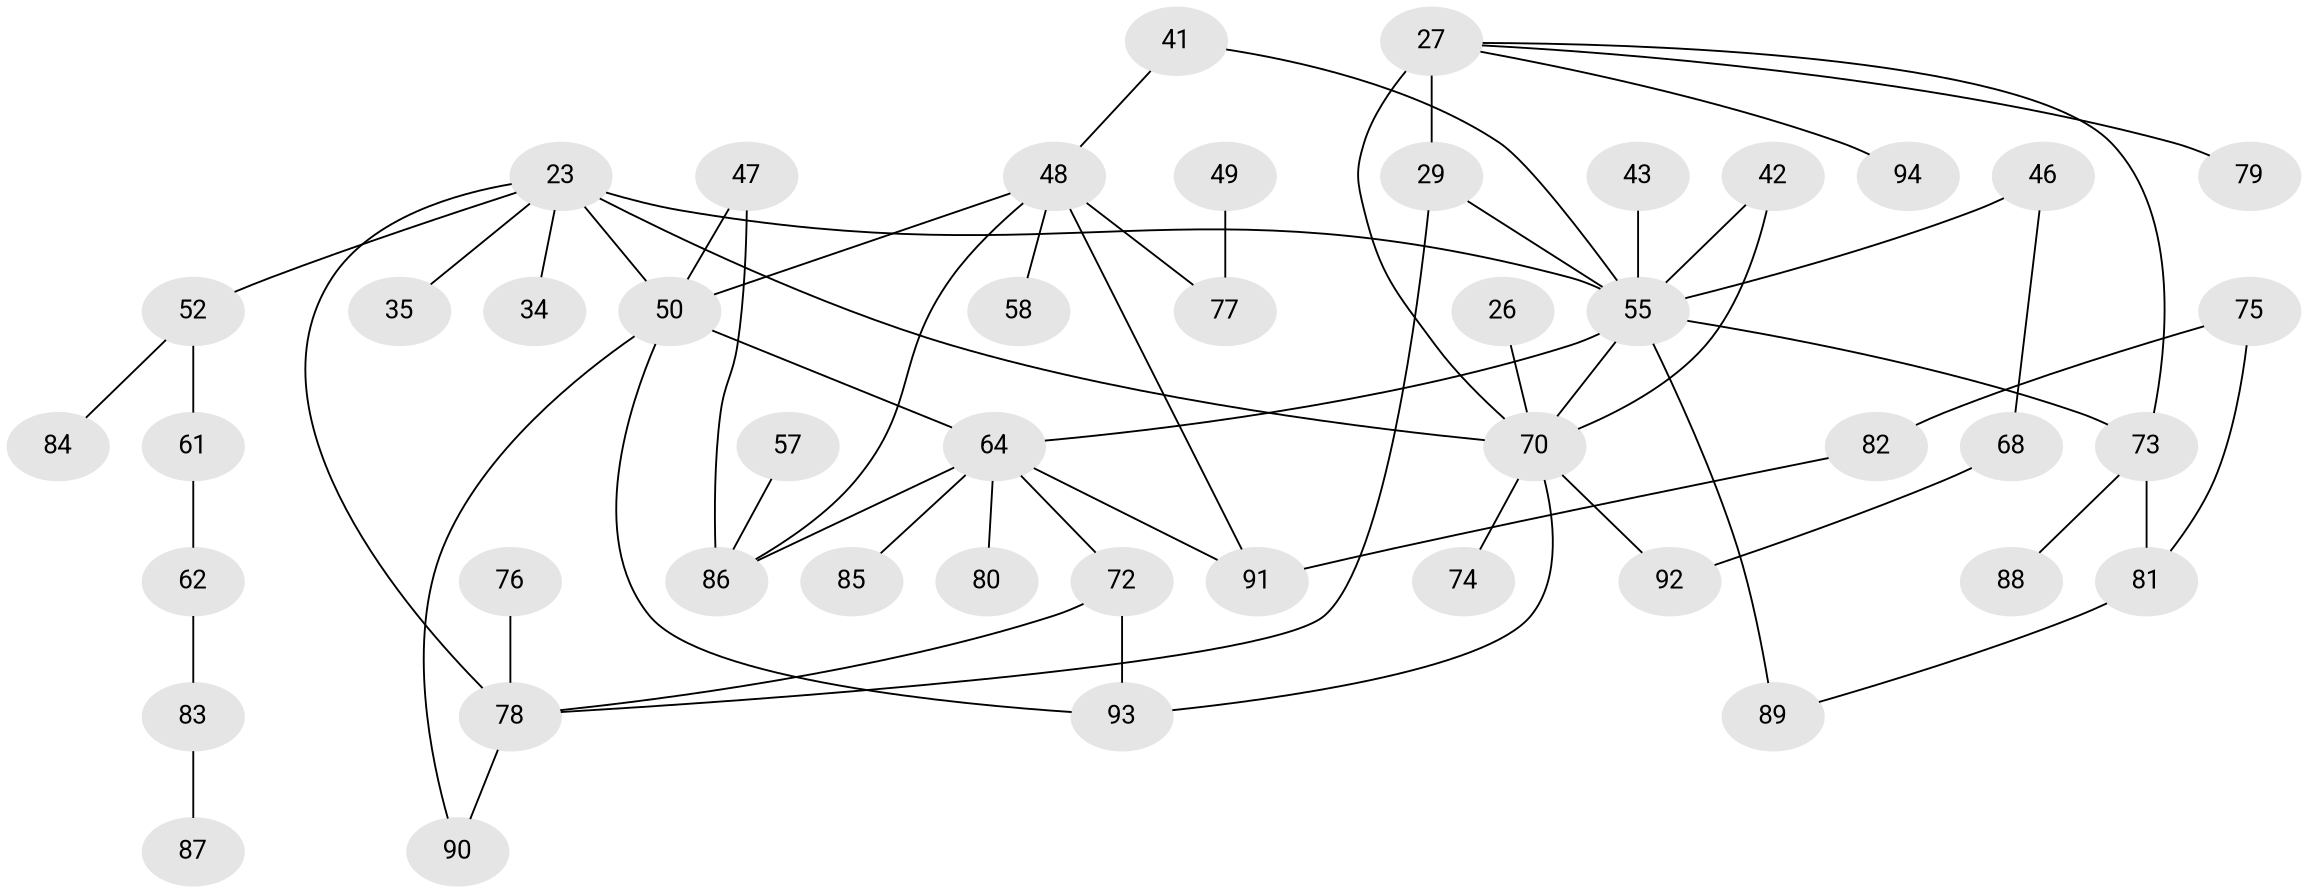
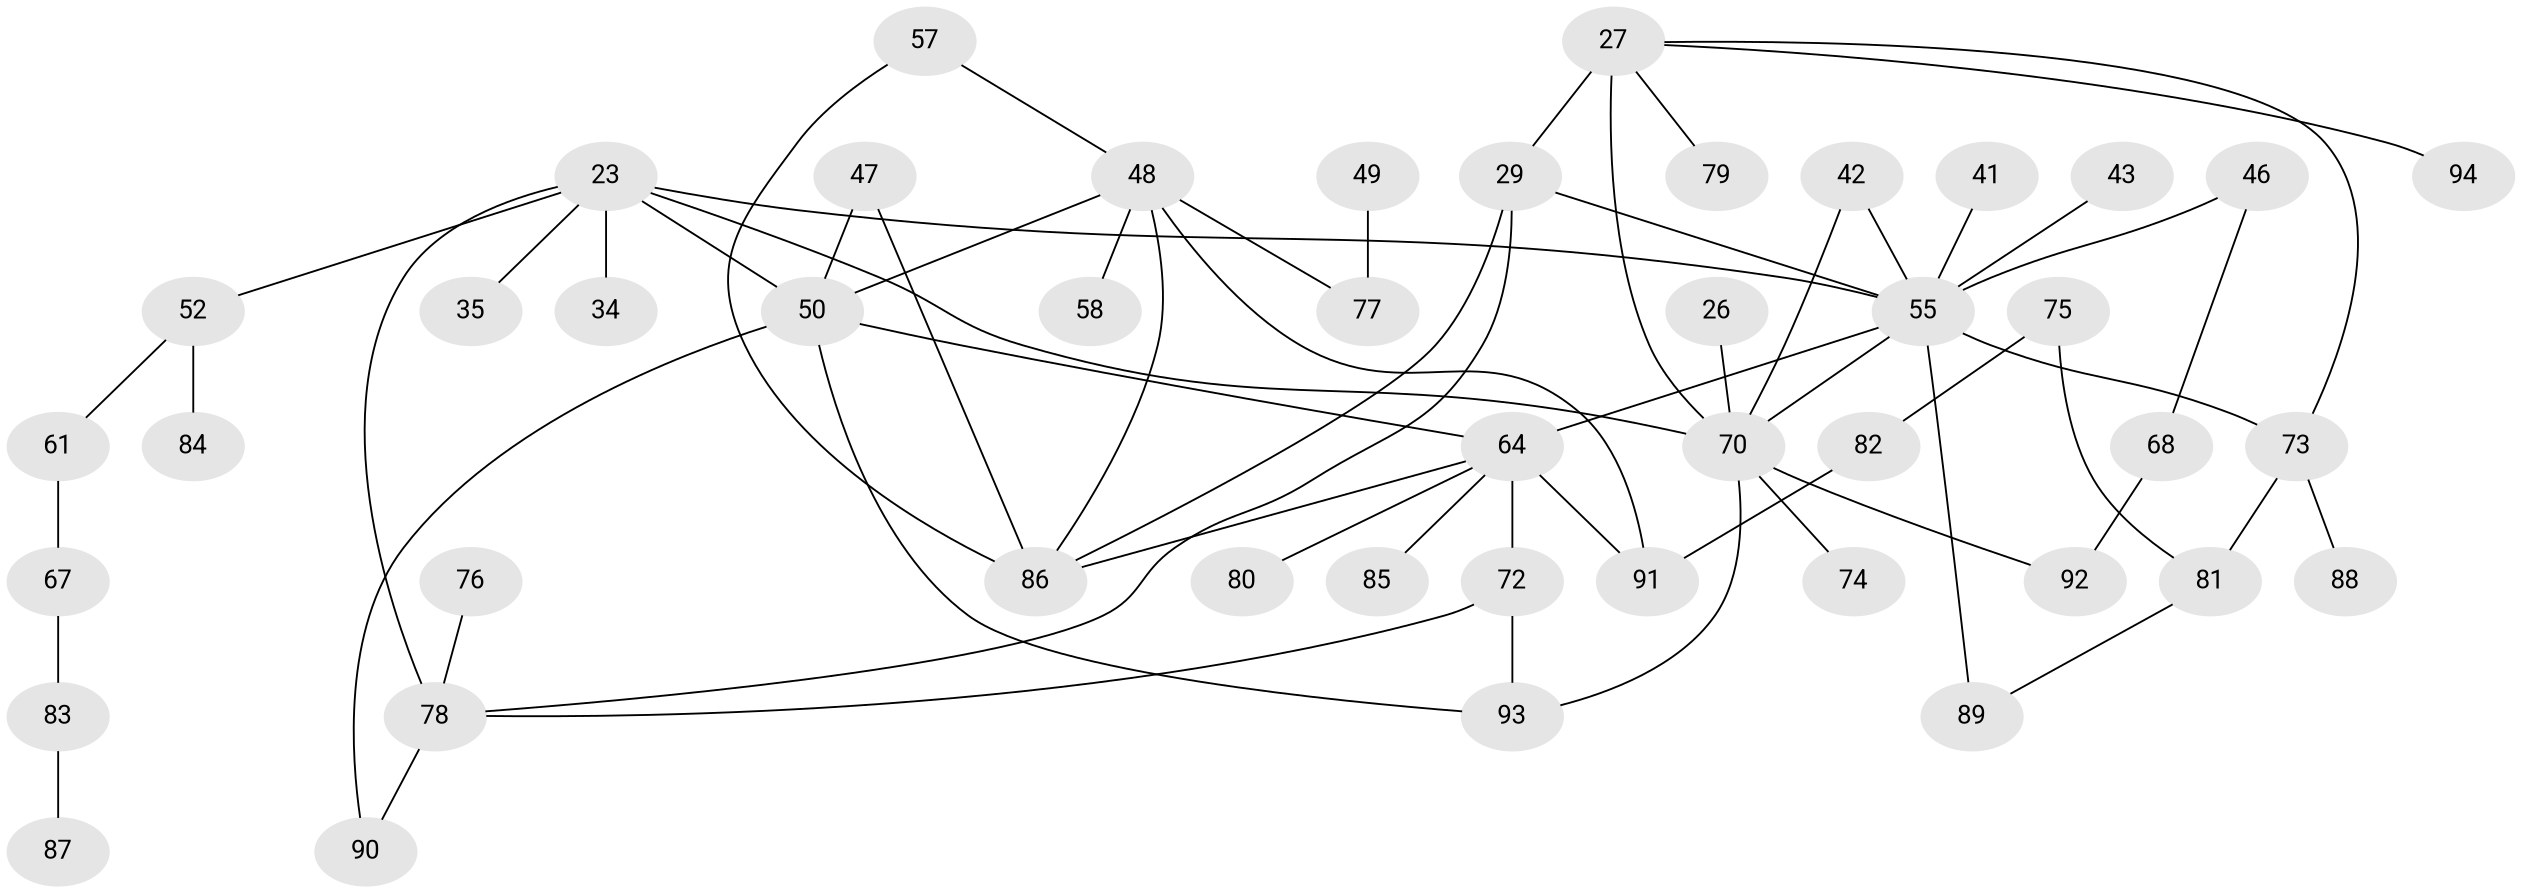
(1115, 109) -> (1034, 109)
none -> (1315, 432)
(193, 582) -> (58, 582)
